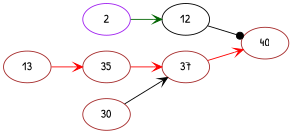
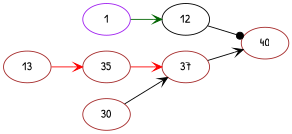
(107, 19) -> (107, 19)
(221, 56) -> (221, 56)
